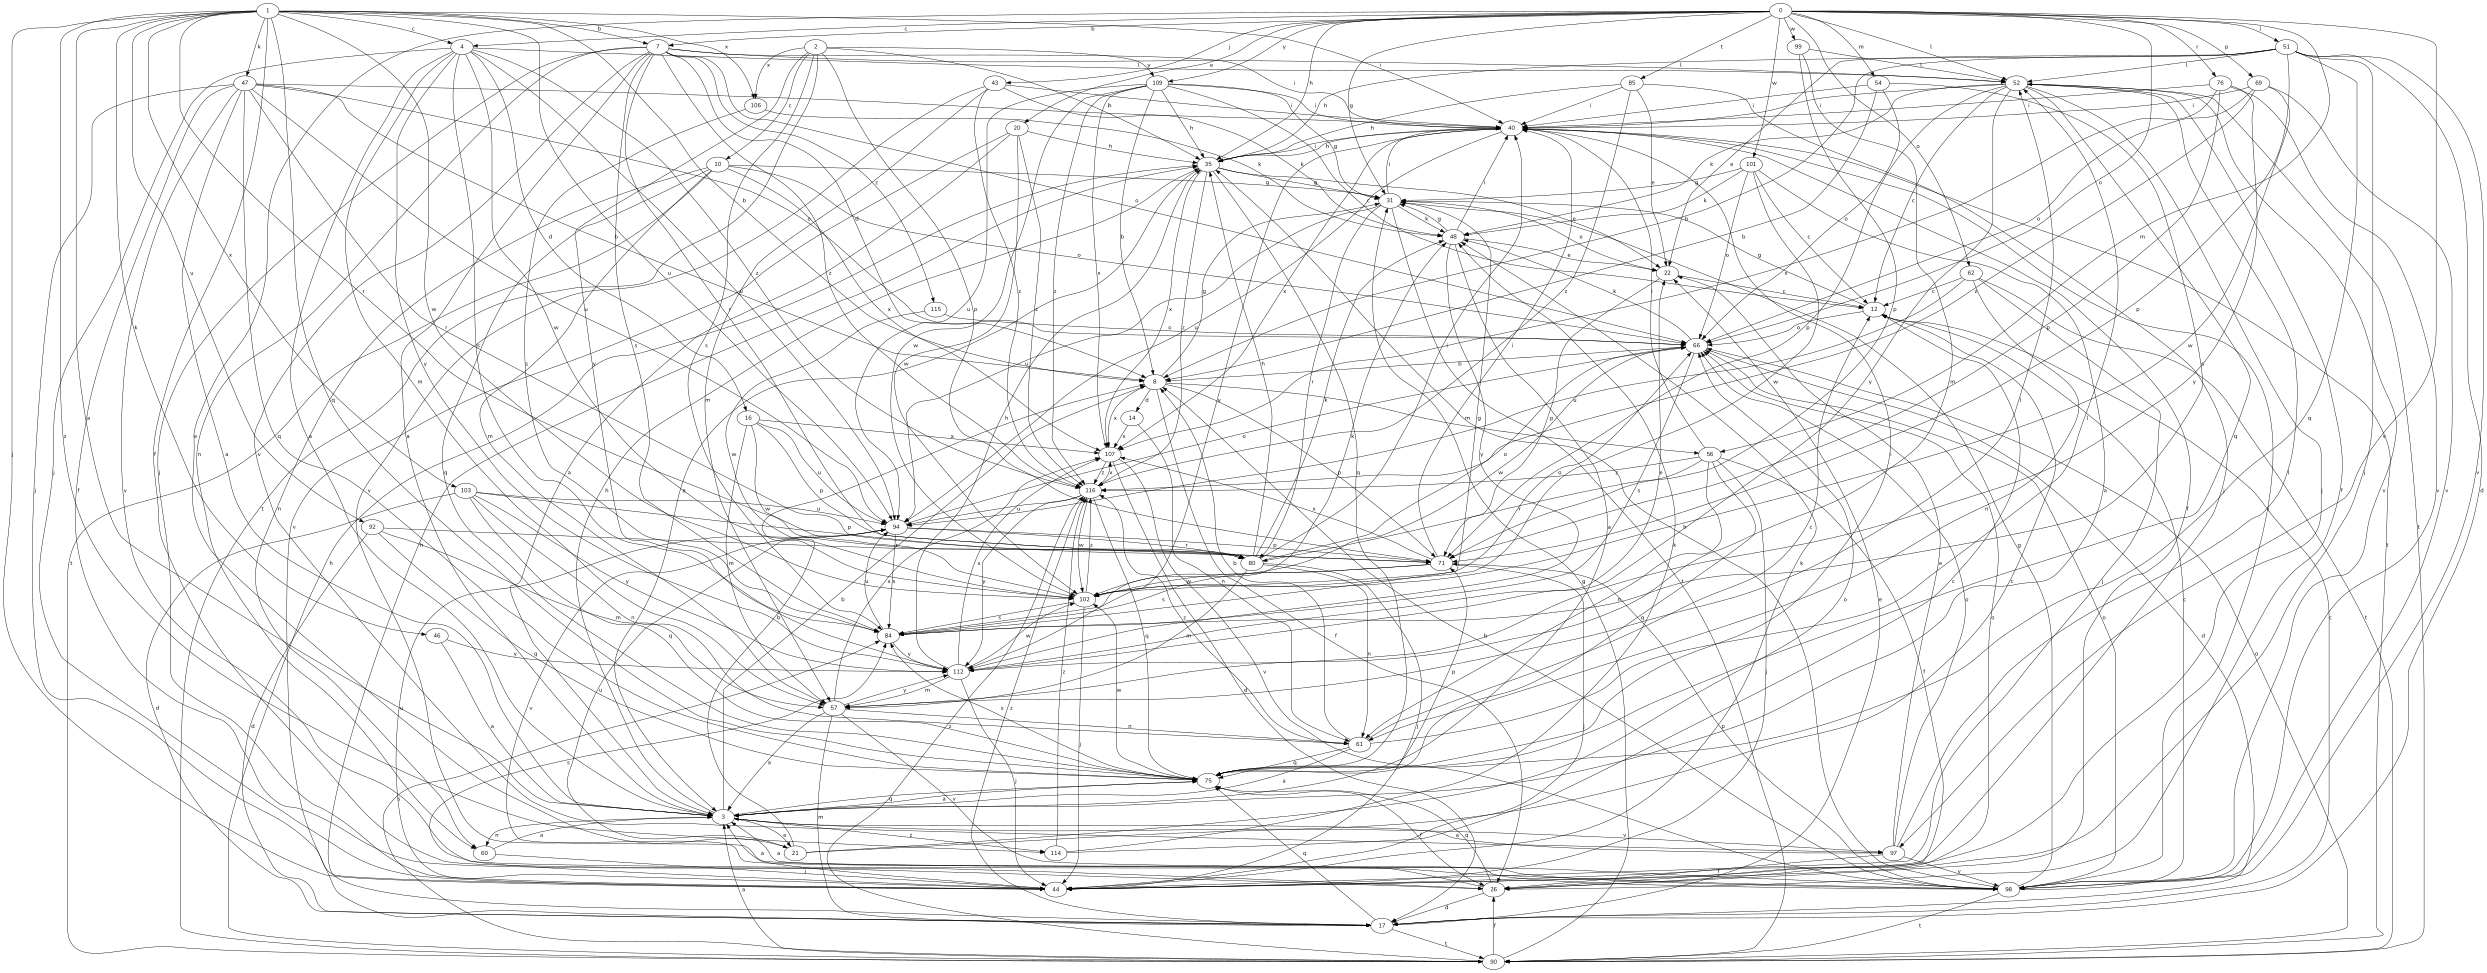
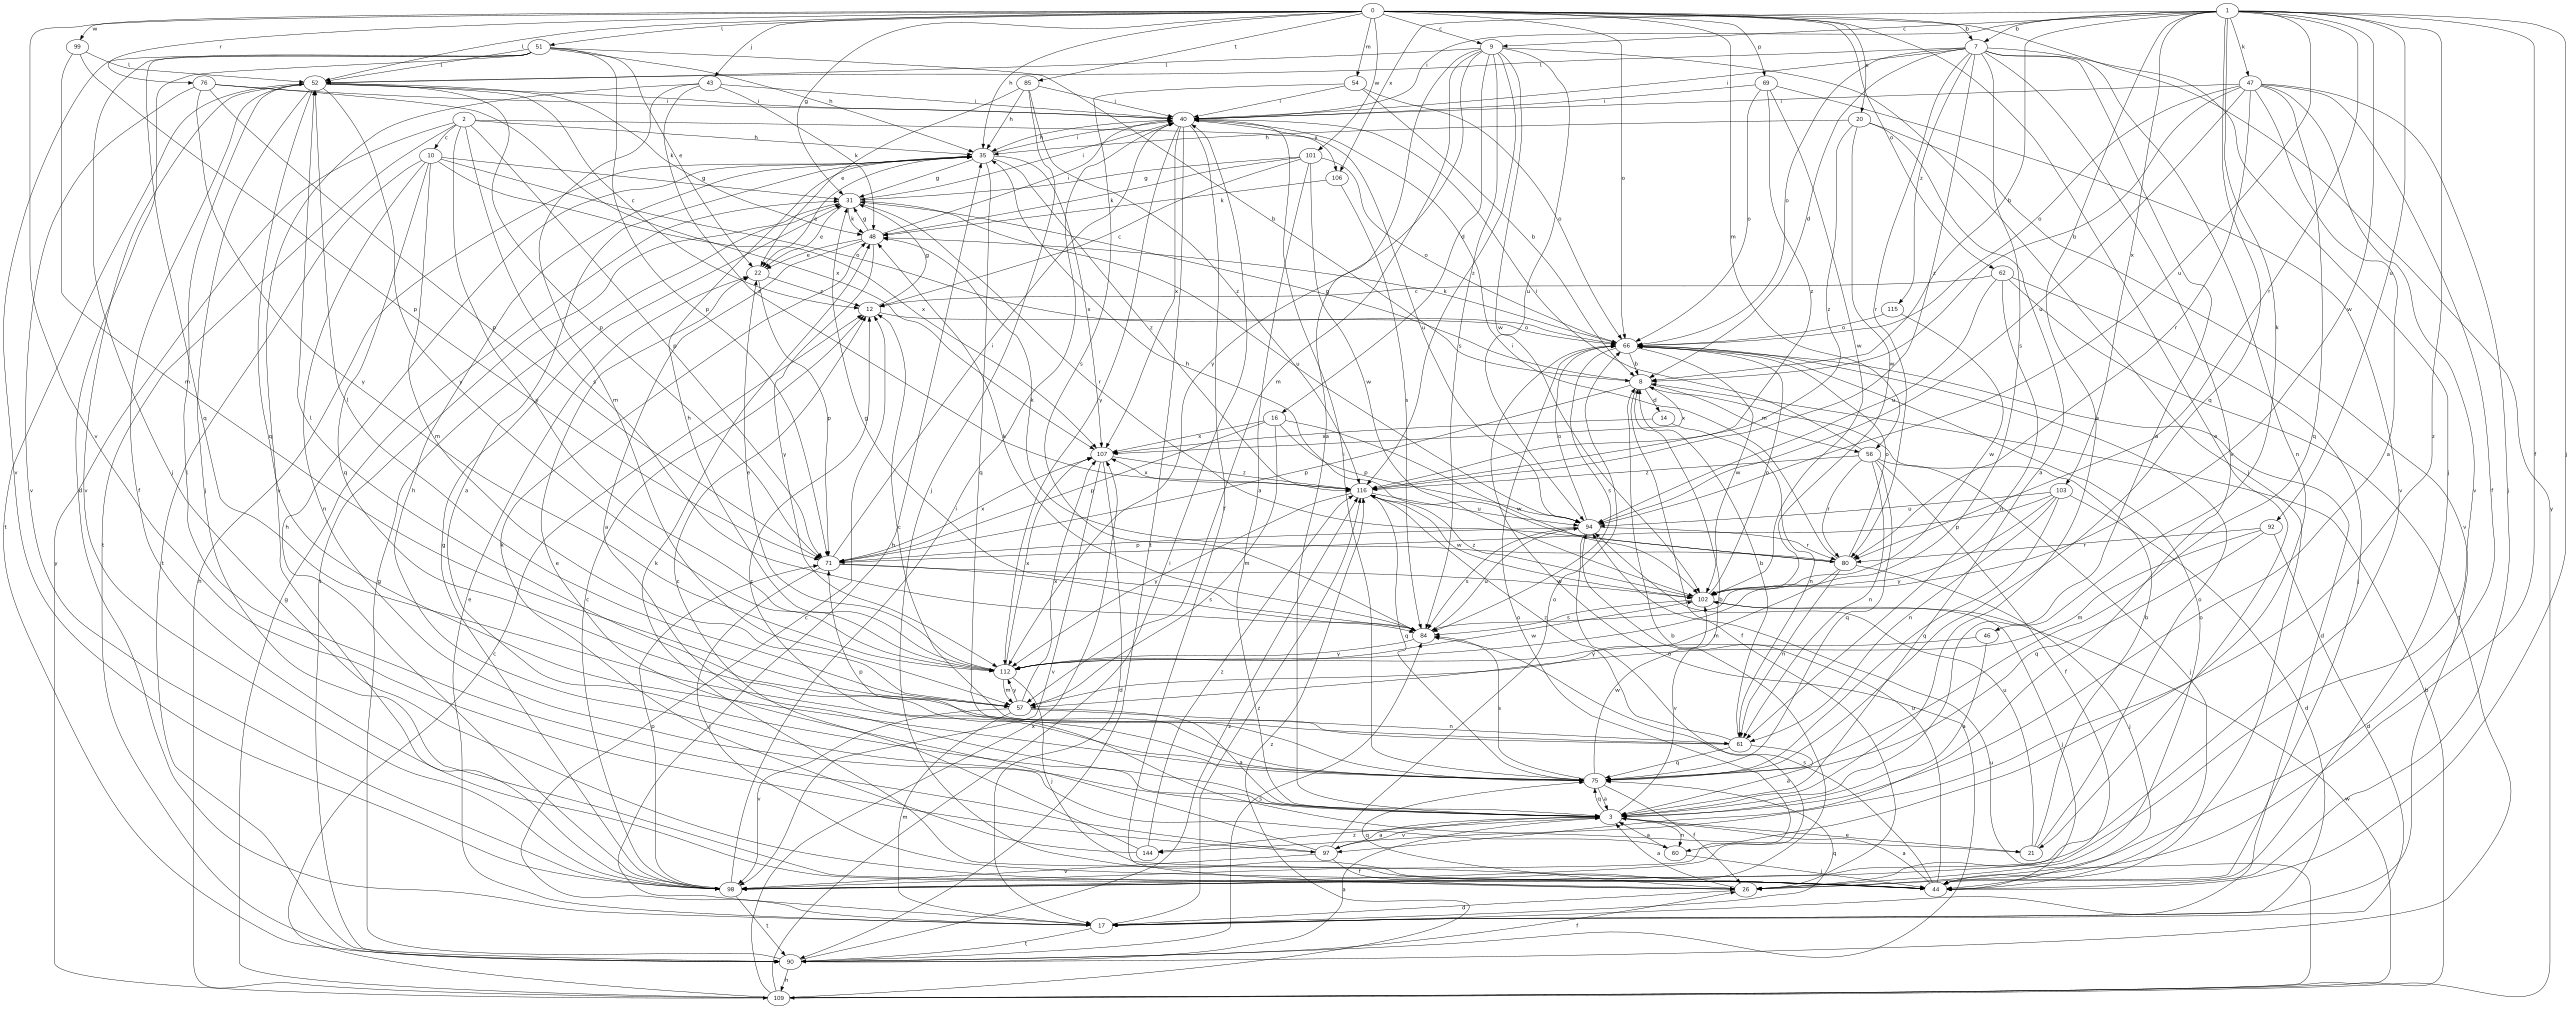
(462, 47) -> (1492, 47)
(820, 473) -> (1366, 473)
(1056, 853) -> (1147, 853)
(228, 876) -> (785, 978)
